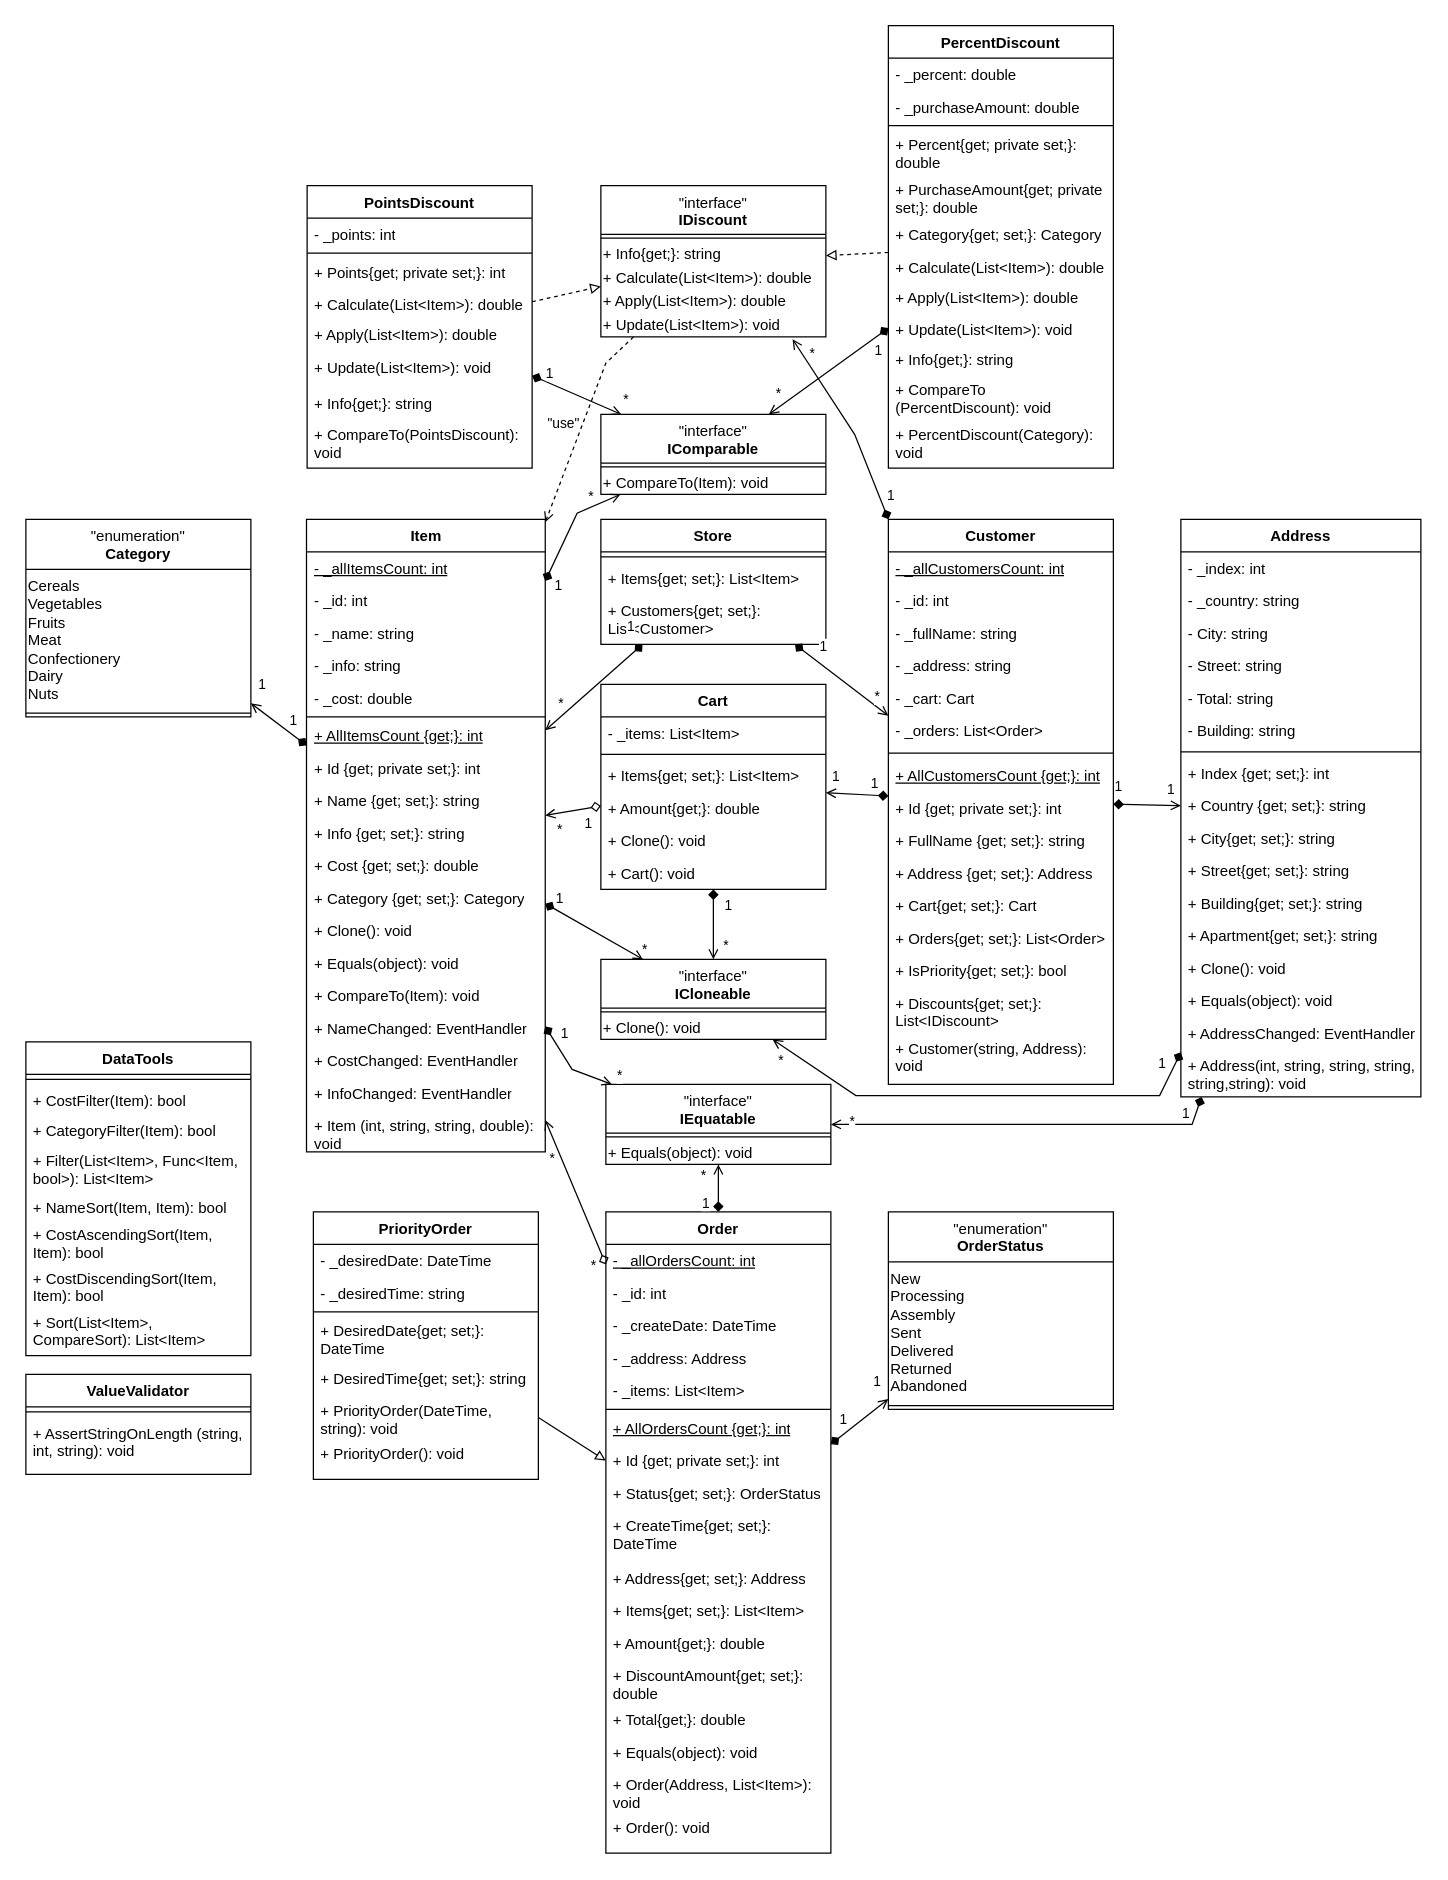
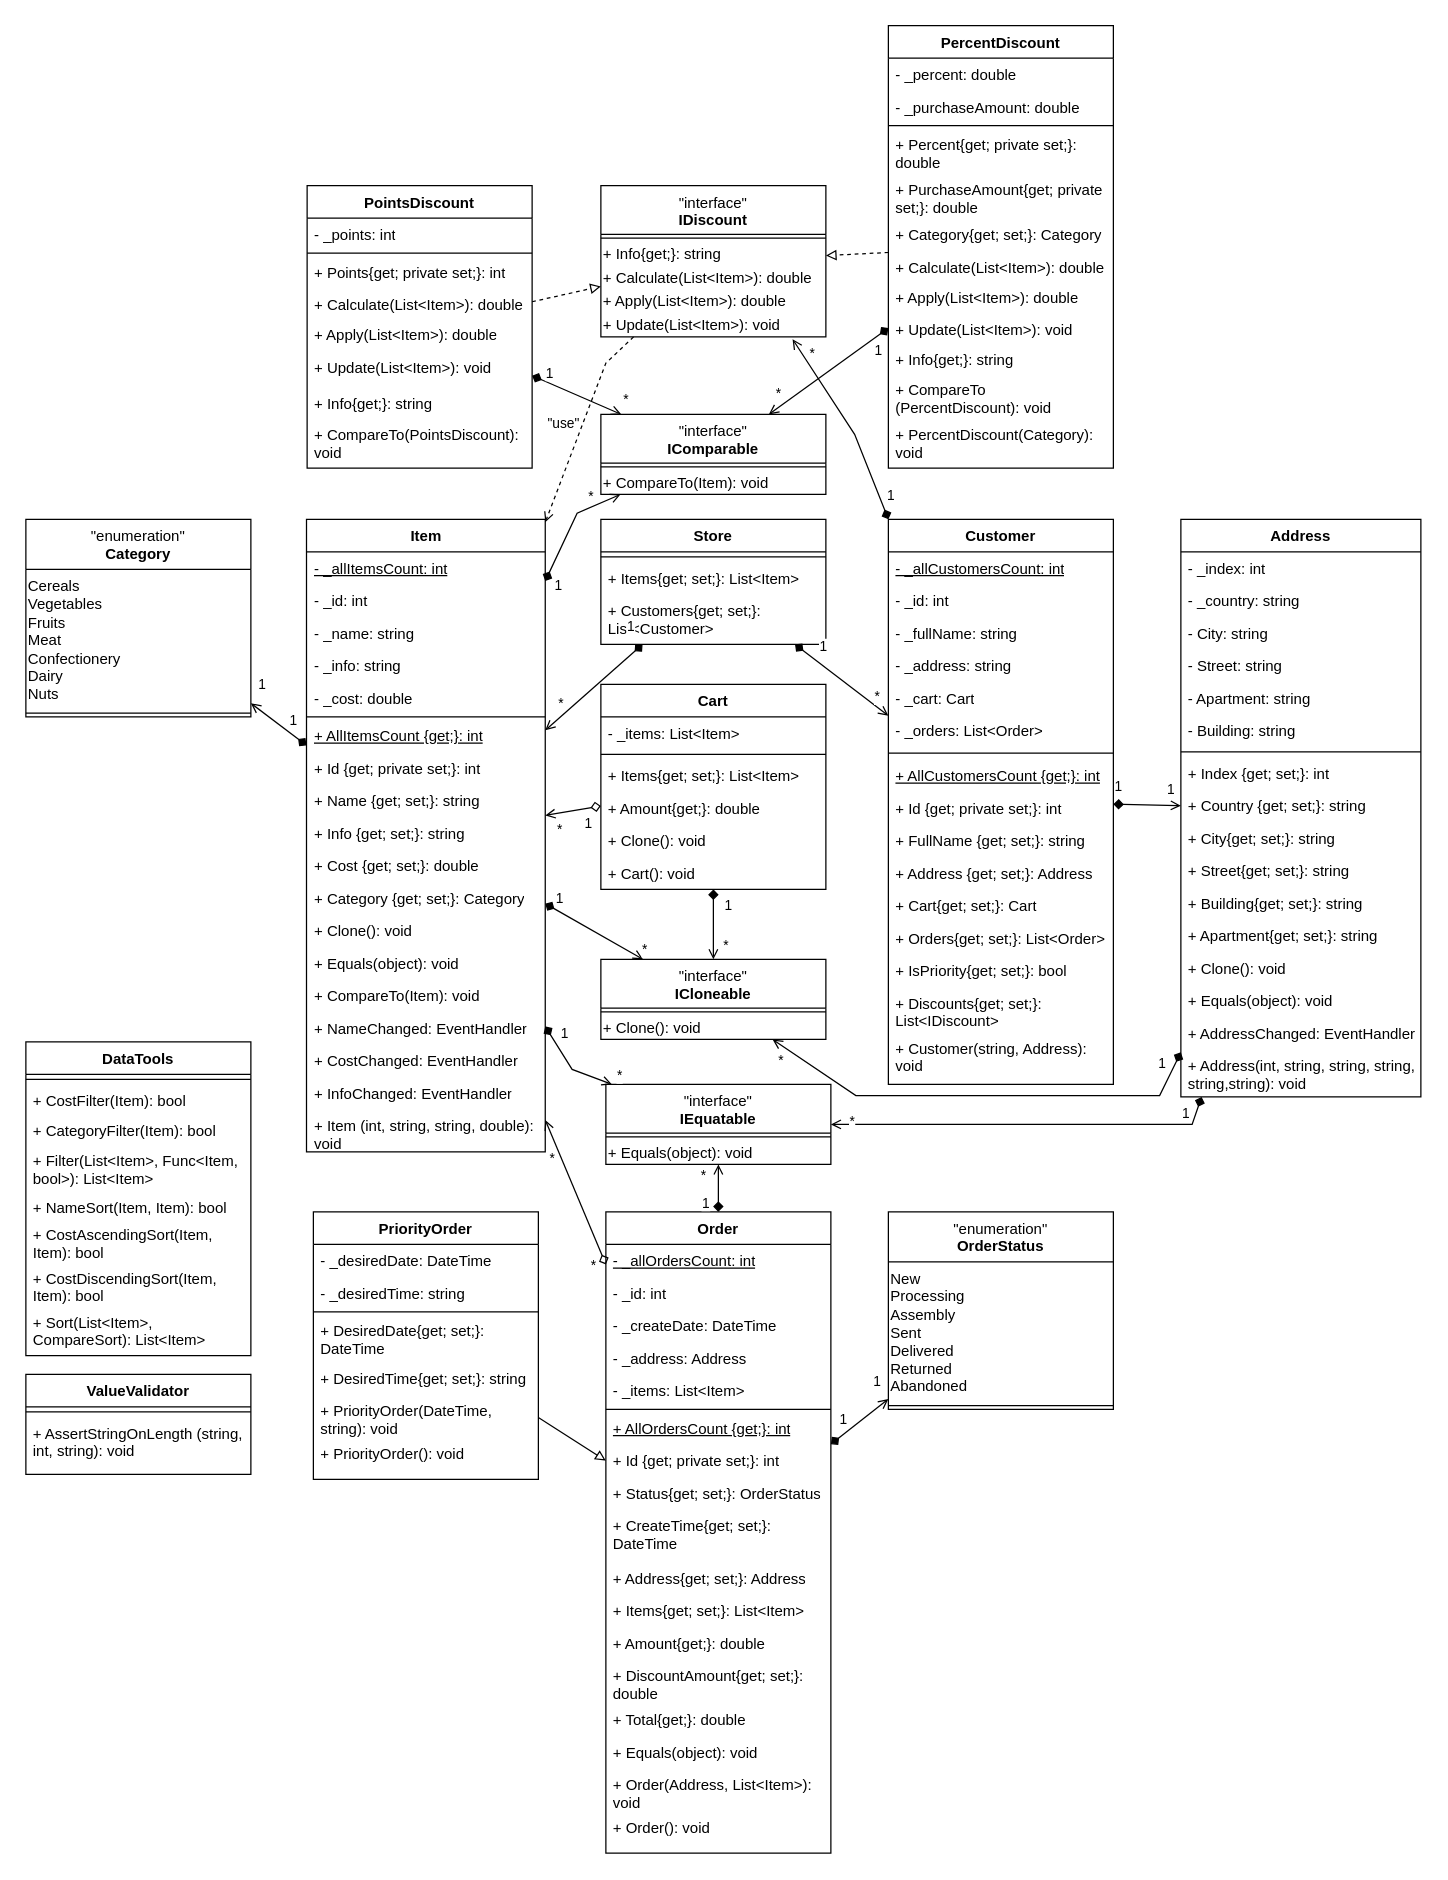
(1241, 700) -> (1260, 700)
(853, 794) -> none
